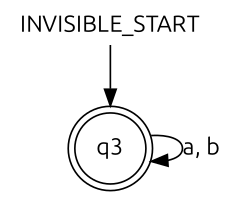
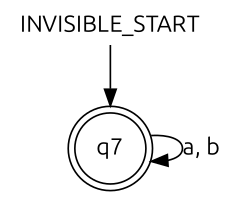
(110, 148) -> (110, 148)
